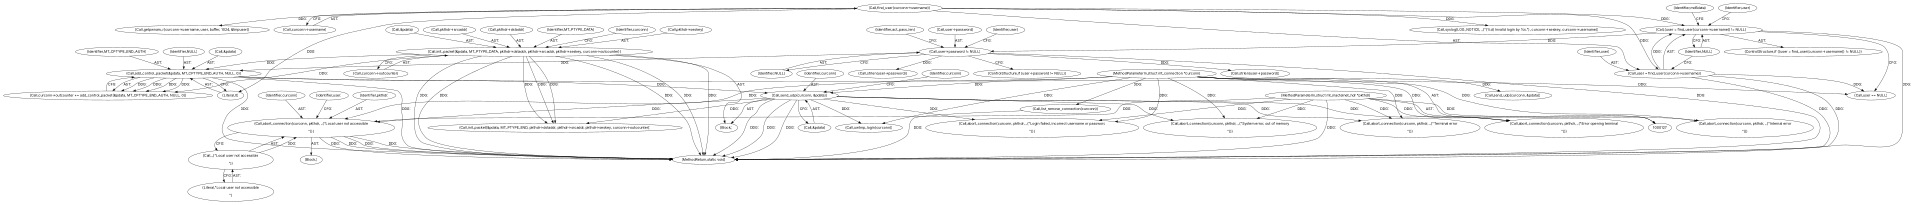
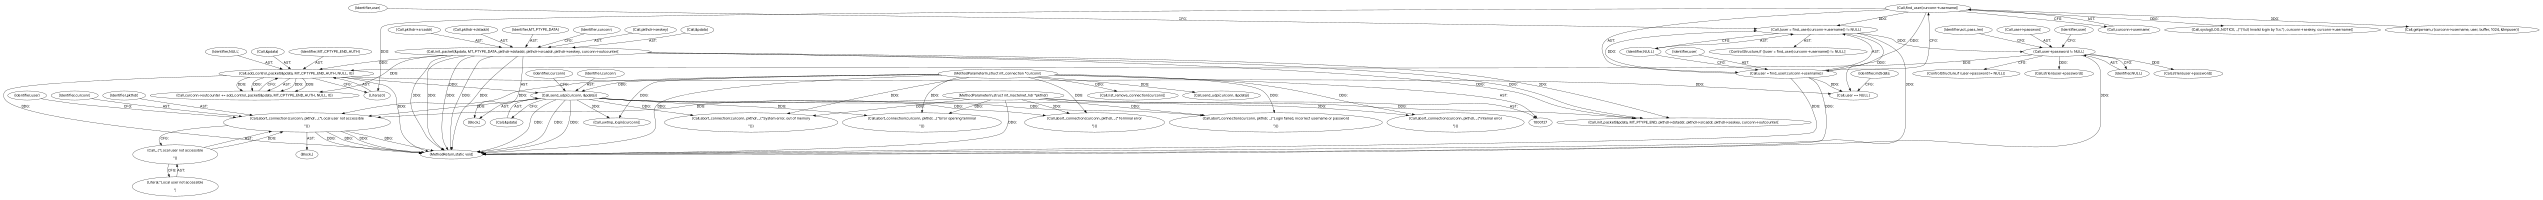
(1695, 18) -> (1865, 84)
(1893, 63) -> (1882, 63)
none -> (1900, 69)
(376, 74) -> none
(887, 145) -> (699, 92)
